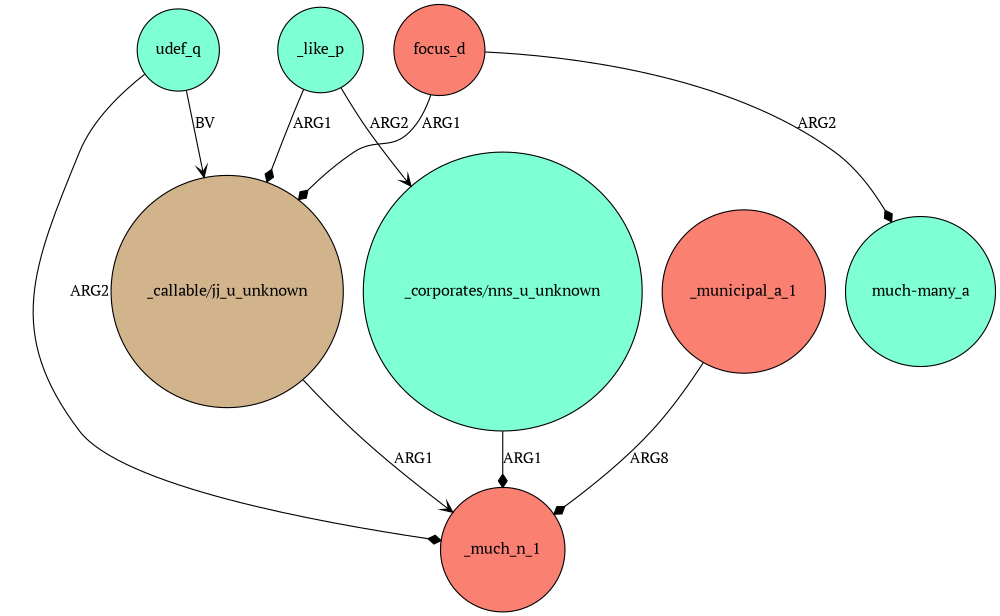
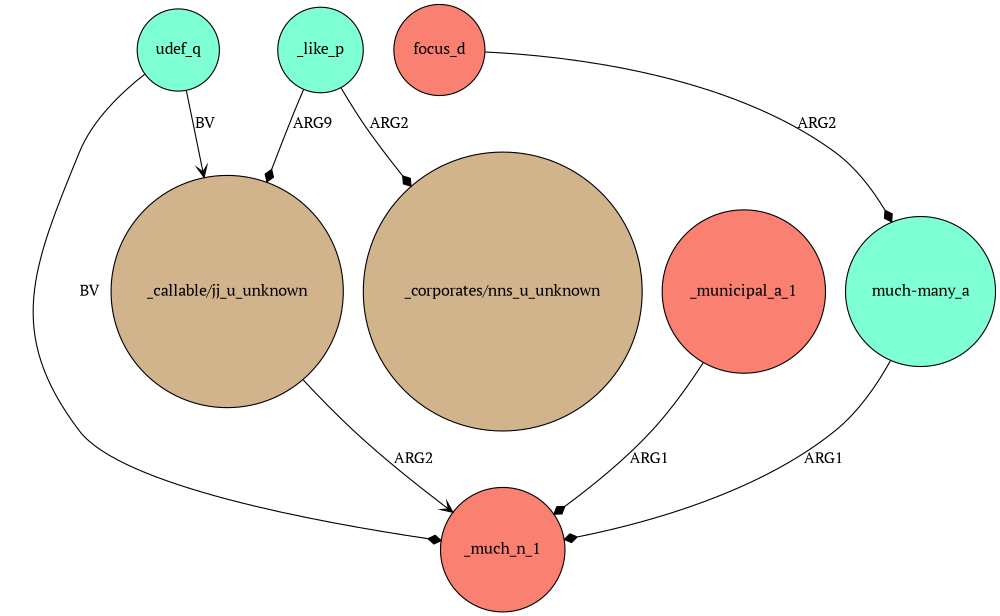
(313, 124) -> (313, 124)
(371, 134) -> (371, 134)
(370, 145) -> none
(90, 292) -> (90, 292)
(503, 292) -> (503, 292)
(503, 452) -> (754, 480)
(414, 459) -> (414, 459)
(649, 459) -> (649, 459)
